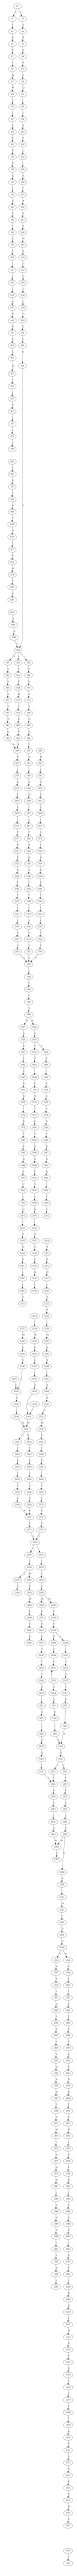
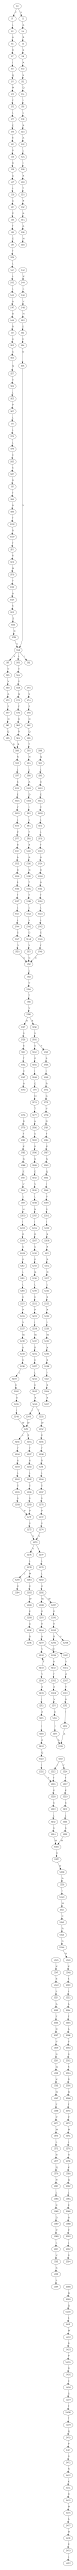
(23, 258) -> none
none -> (12, 455)
none -> (12, 605)
(29, 675) -> none
(23, 1103) -> none
none -> (47, 1228)
none -> (35, 1304)
none -> (22, 1316)
(21, 1379) -> (19, 1372)
(27, 1403) -> (35, 1397)
(44, 1410) -> (38, 1410)
(66, 1648) -> (52, 1650)
(41, 1661) -> (43, 1663)
(51, 1675) -> (53, 1674)
(61, 1752) -> none
(64, 1853) -> (59, 1865)
(59, 1953) -> none
(68, 2274) -> none
none -> (68, 2538)
